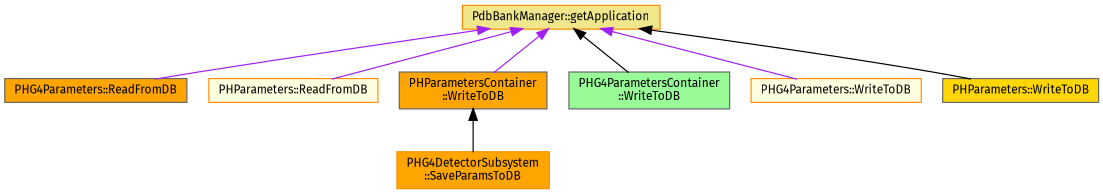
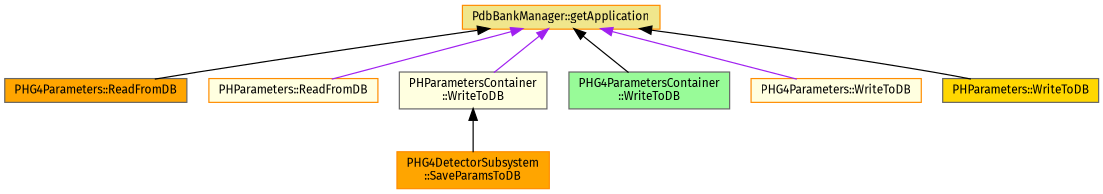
(316, 54) -> (316, 54)
(473, 90) -> (473, 90)
